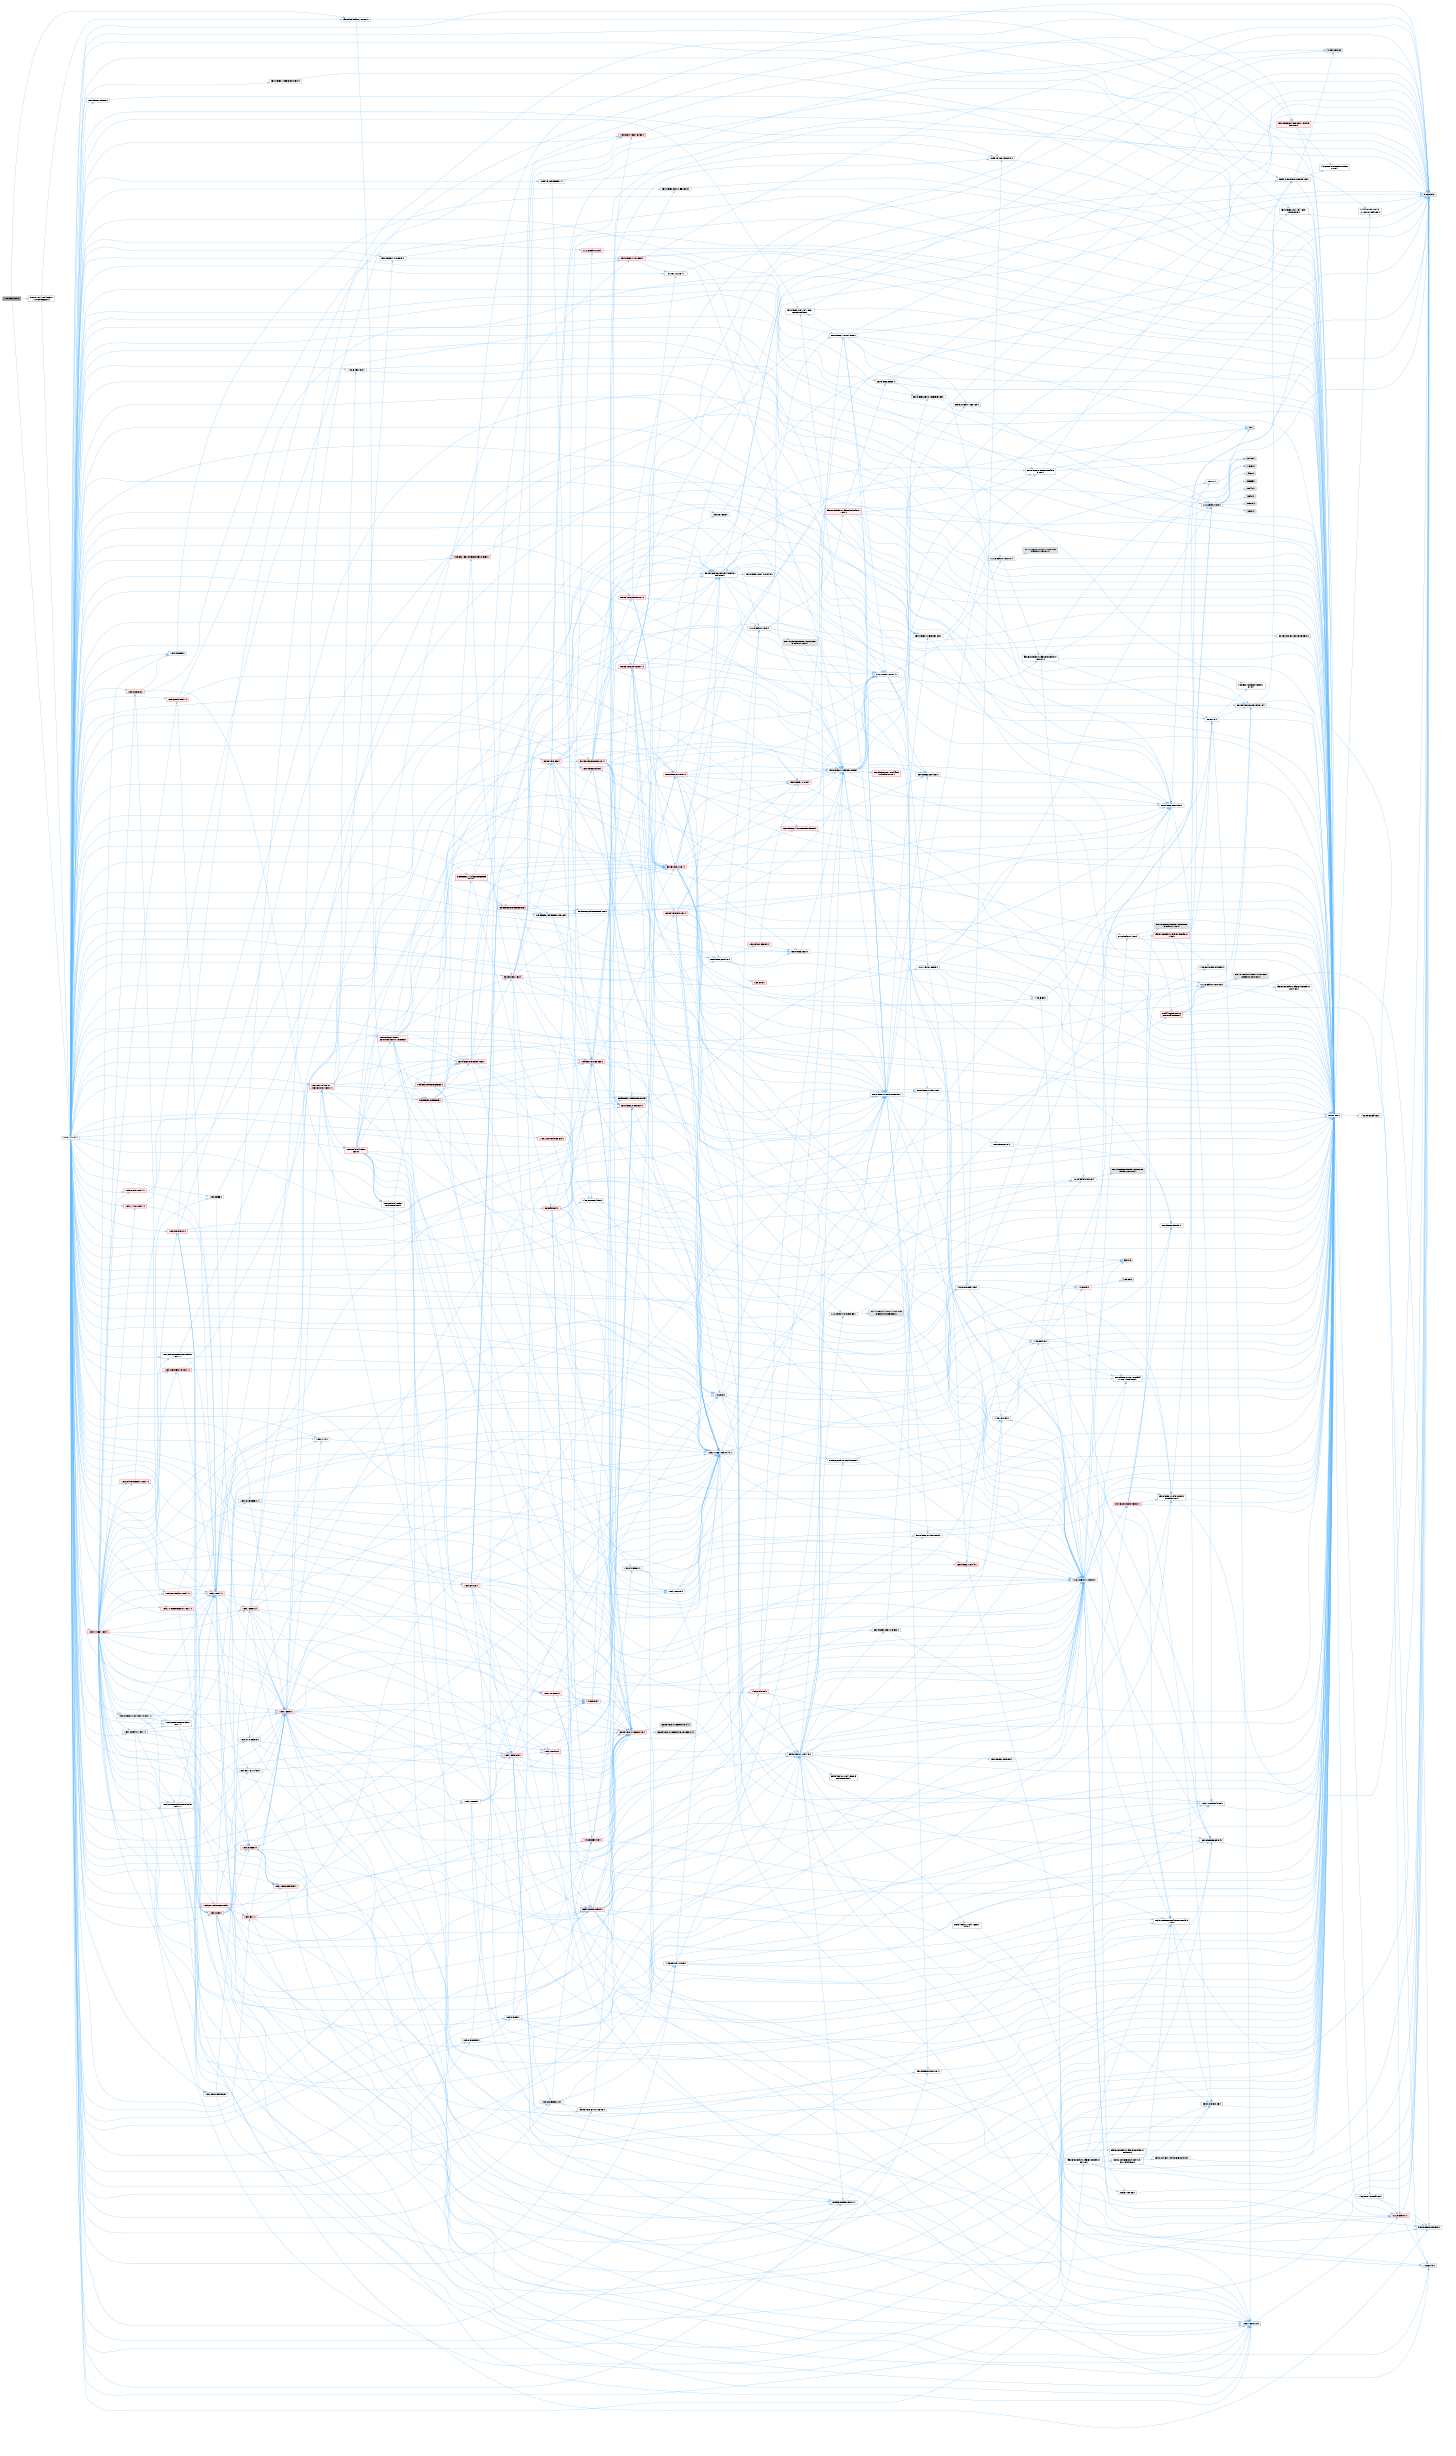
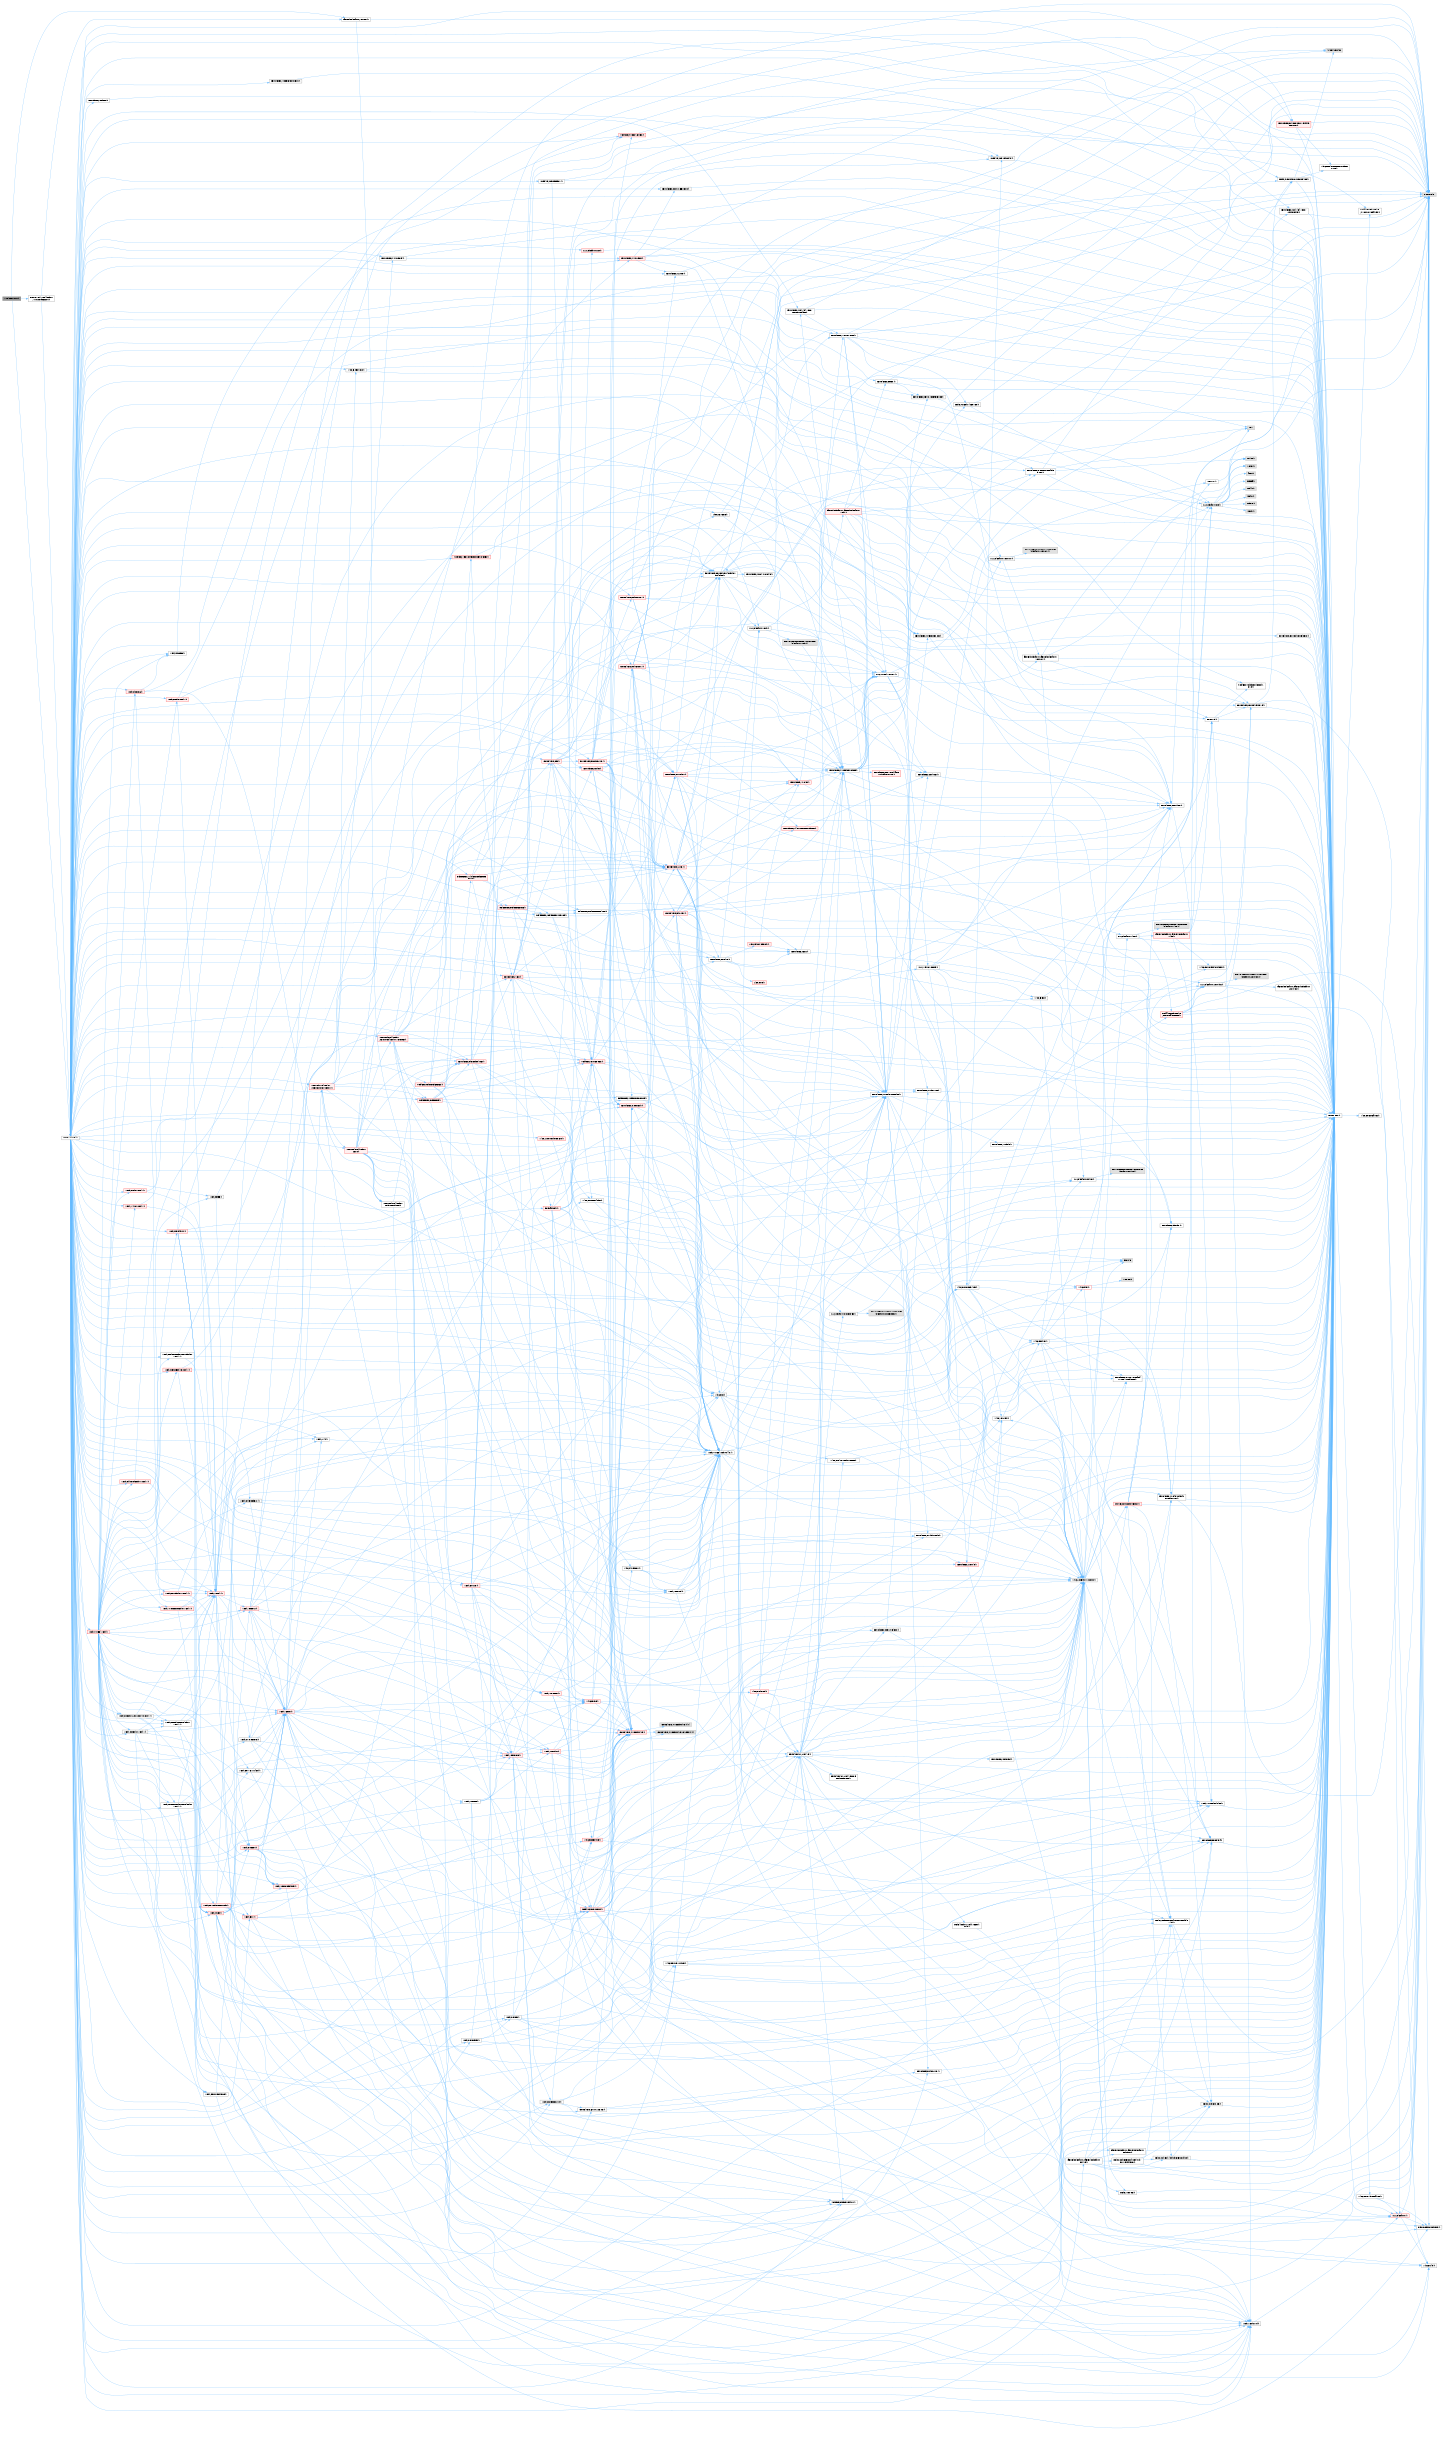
(676, 274) -> (676, 274)
(825, 324) -> (820, 324)
(1002, 1144) -> (1002, 1144)
(843, 1460) -> (843, 1460)
(1148, 1501) -> (1147, 1830)
(457, 1876) -> (471, 1911)
none -> (1129, 2167)
